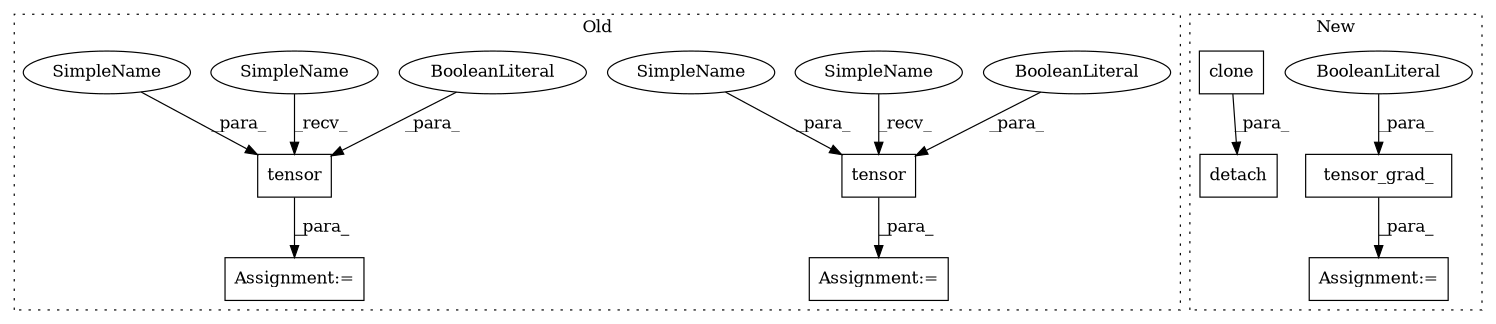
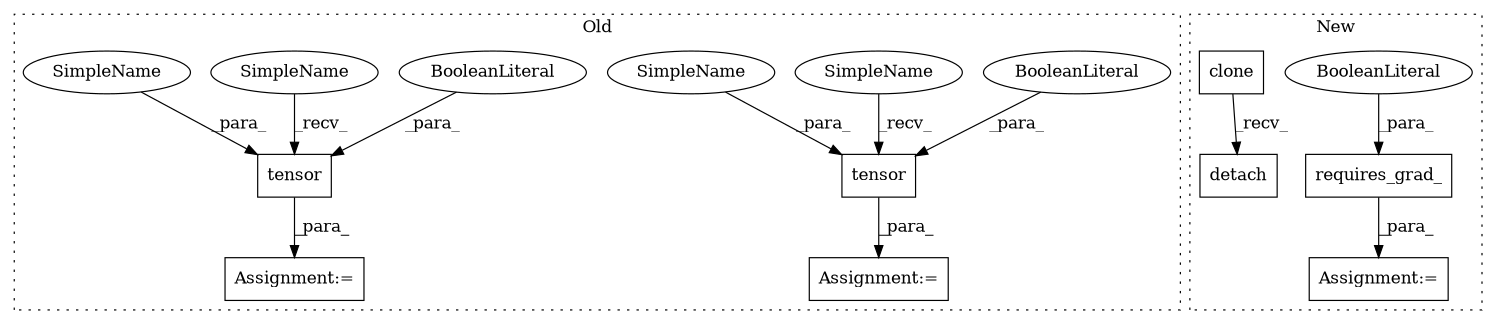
(1262, 124) -> (1262, 124)
(1379, 176) -> (1379, 176)
